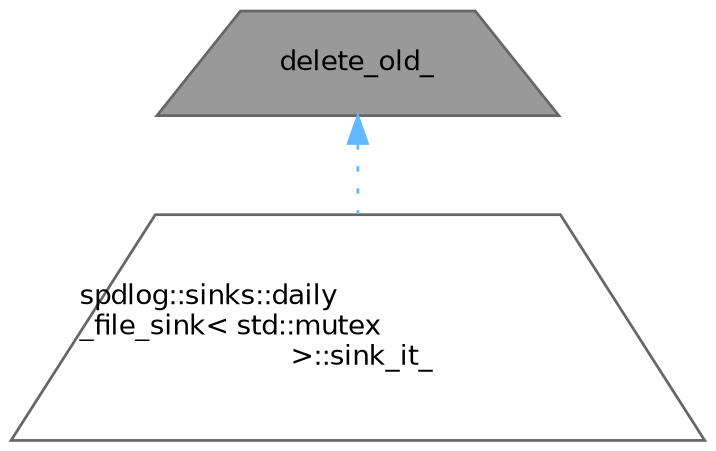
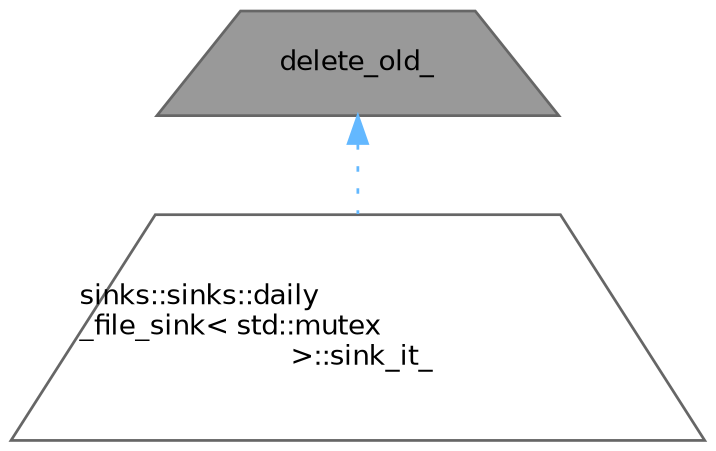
(358, 328) -> (358, 328)
